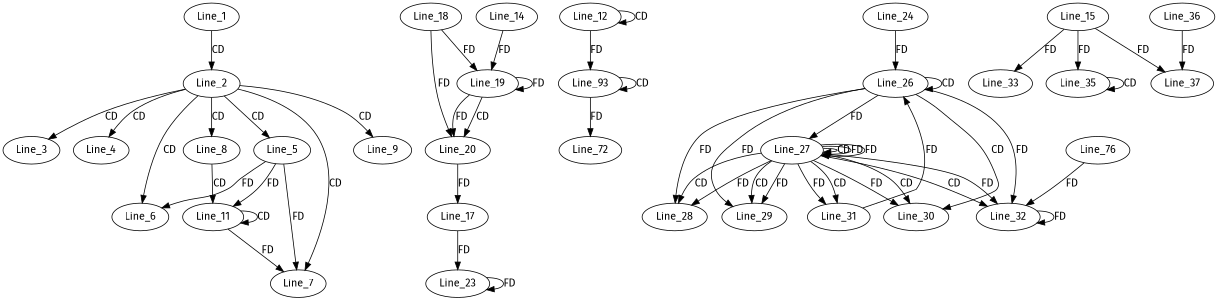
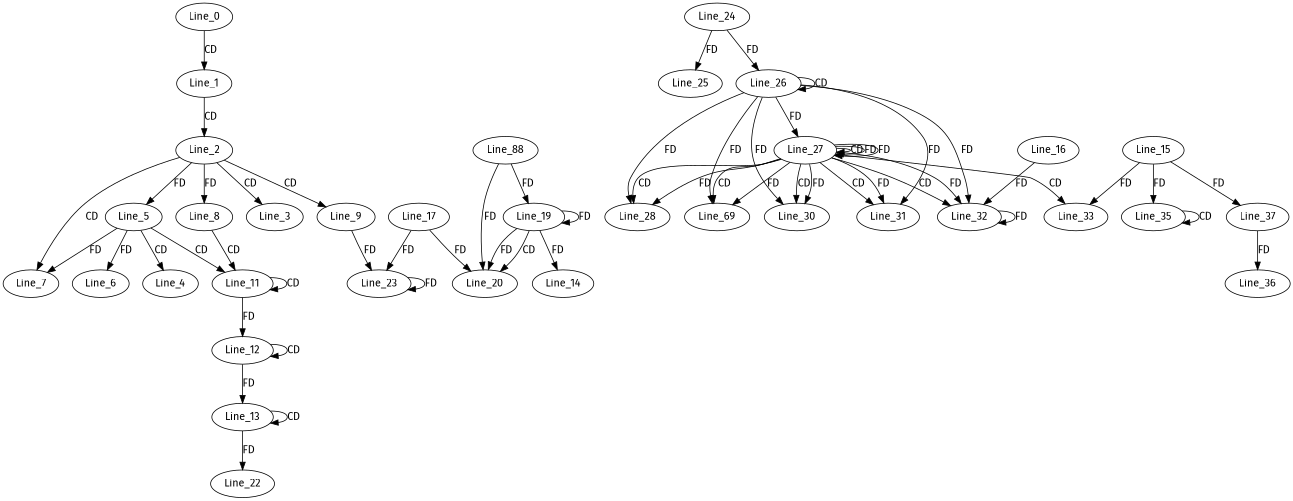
none -> (204, 17)
(431, 17) -> (506, 150)
(1182, 46) -> (1258, 246)
(498, 47) -> (547, 247)
(590, 84) -> (243, 417)
none -> (690, 84)
(146, 104) -> (150, 247)
(218, 117) -> (210, 184)
(258, 117) -> (180, 184)
(161, 140) -> none
(590, 150) -> (243, 484)
(998, 150) -> (761, 150)
(1098, 150) -> (1048, 150)
none -> (951, 168)
(923, 174) -> (898, 113)
(458, 180) -> (447, 249)
(273, 184) -> (202, 250)
(754, 217) -> (717, 217)
none -> (359, 247)
(253, 248) -> (243, 313)
